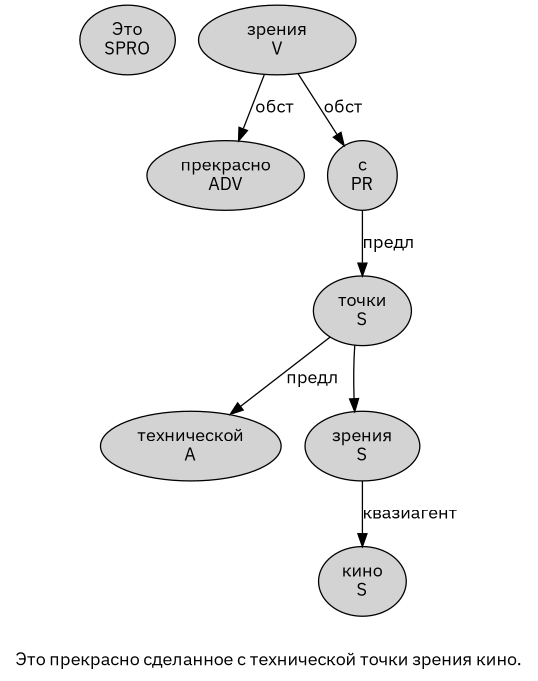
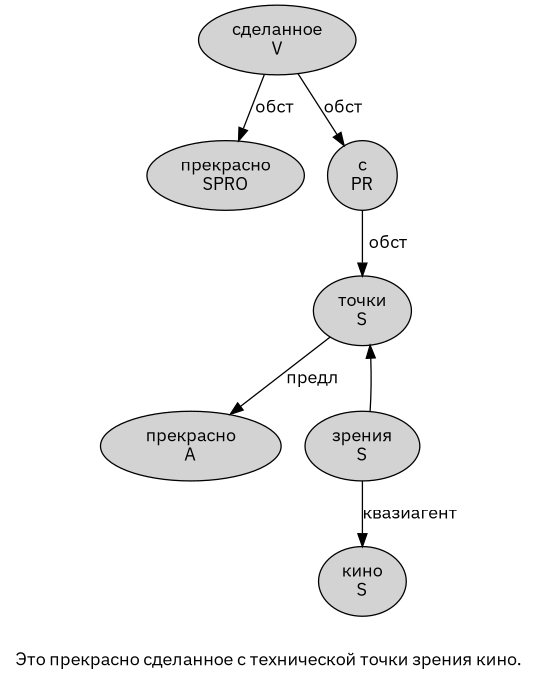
(128, 40) -> none
(277, 40) -> (277, 40)
(226, 175) -> (226, 175)
(389, 243) -> (389, 243)
(354, 372) -> (371, 385)
(191, 446) -> (191, 446)
